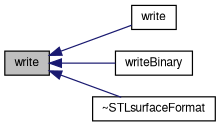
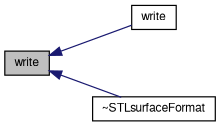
(154, 63) -> none
